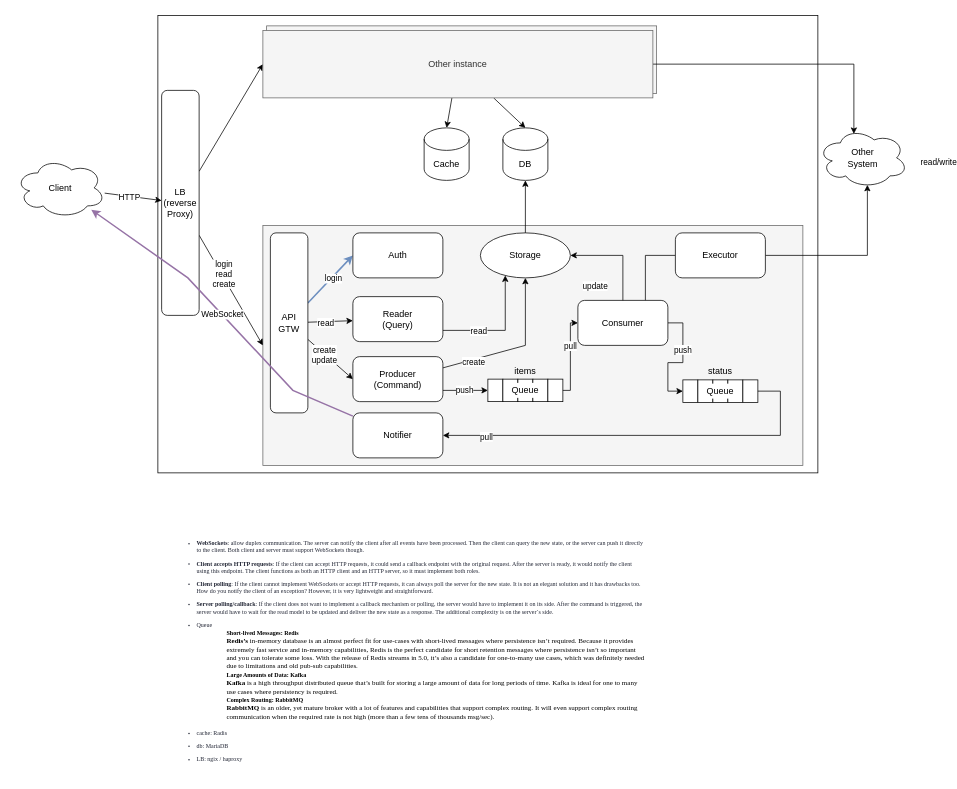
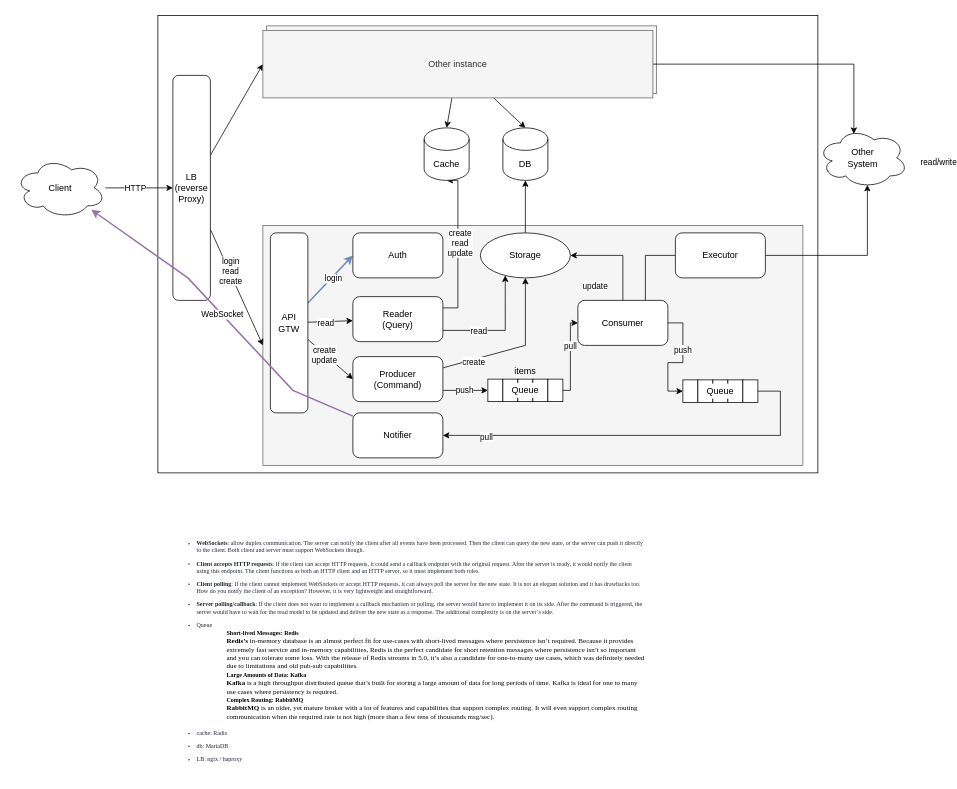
(180, 203) -> (192, 188)
none -> (458, 243)
(720, 372) -> none
